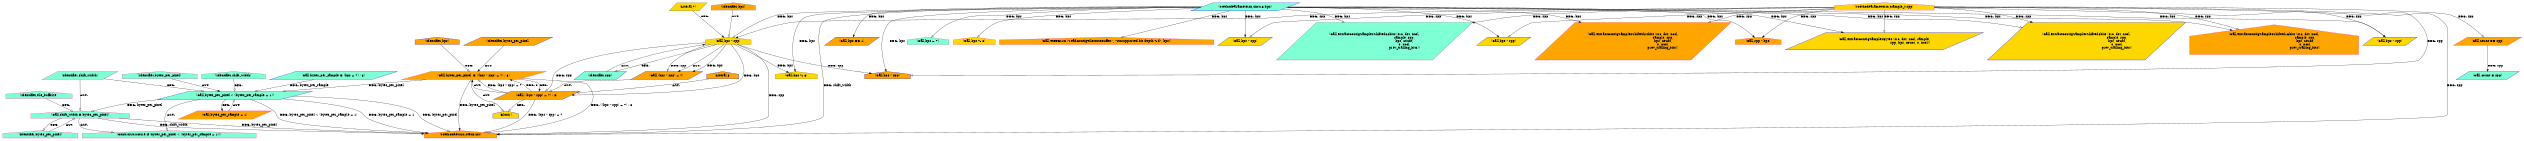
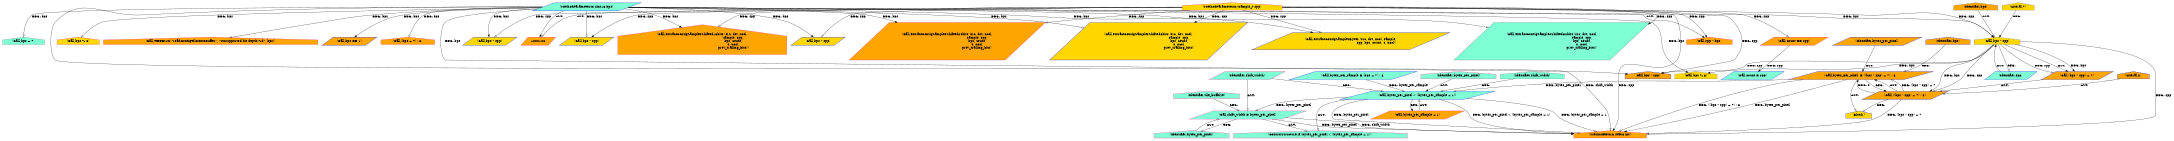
(688, 7) -> (2018, 7)
(1715, 17) -> (1651, 17)
none -> (408, 41)
none -> (538, 41)
(474, 76) -> (1861, 76)
(723, 76) -> (2133, 76)
(80, 115) -> (1248, 115)
